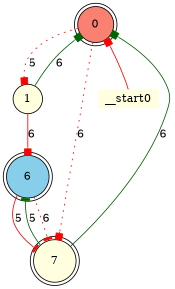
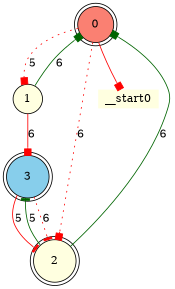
(120, 68) -> (107, 63)
(28, 177) -> (28, 177)
(55, 261) -> (55, 261)
